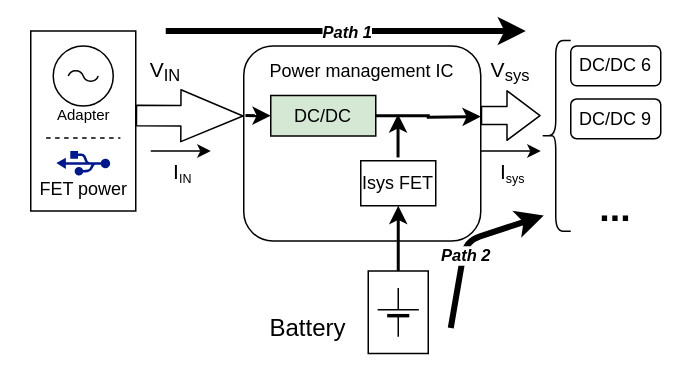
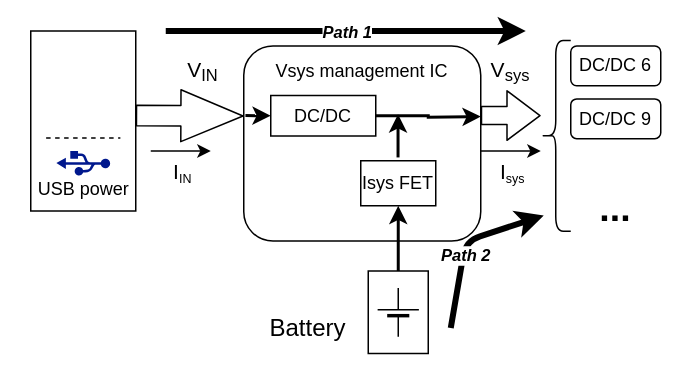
(166, 71) -> (203, 71)
(83, 76) -> none
(362, 87) -> (362, 87)
(323, 116) -> (323, 116)
(84, 190) -> (84, 190)
